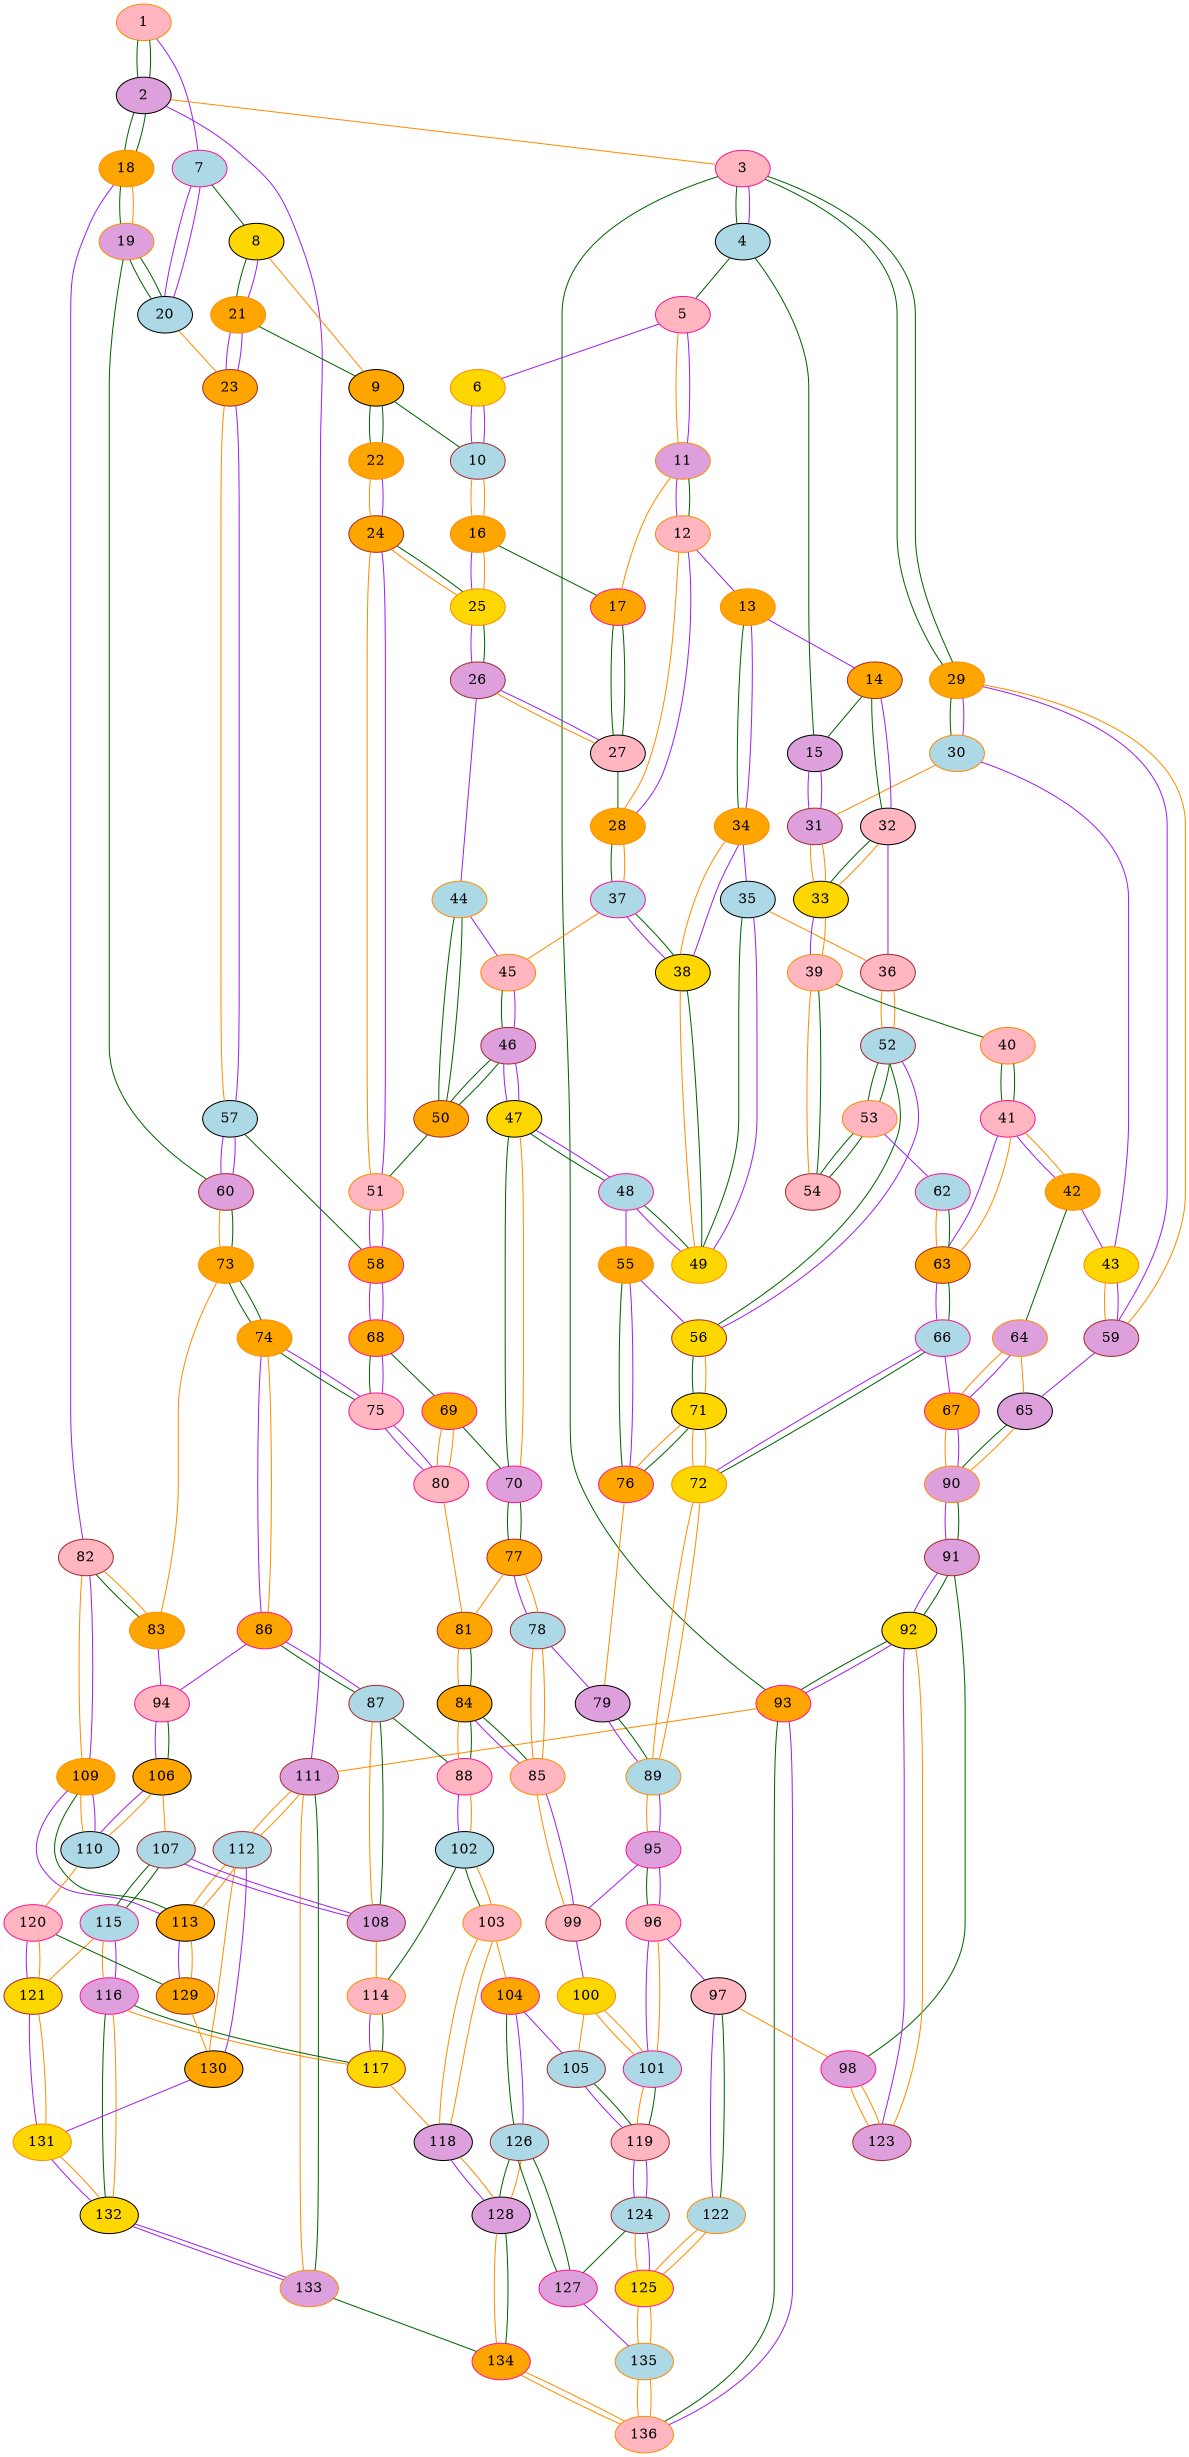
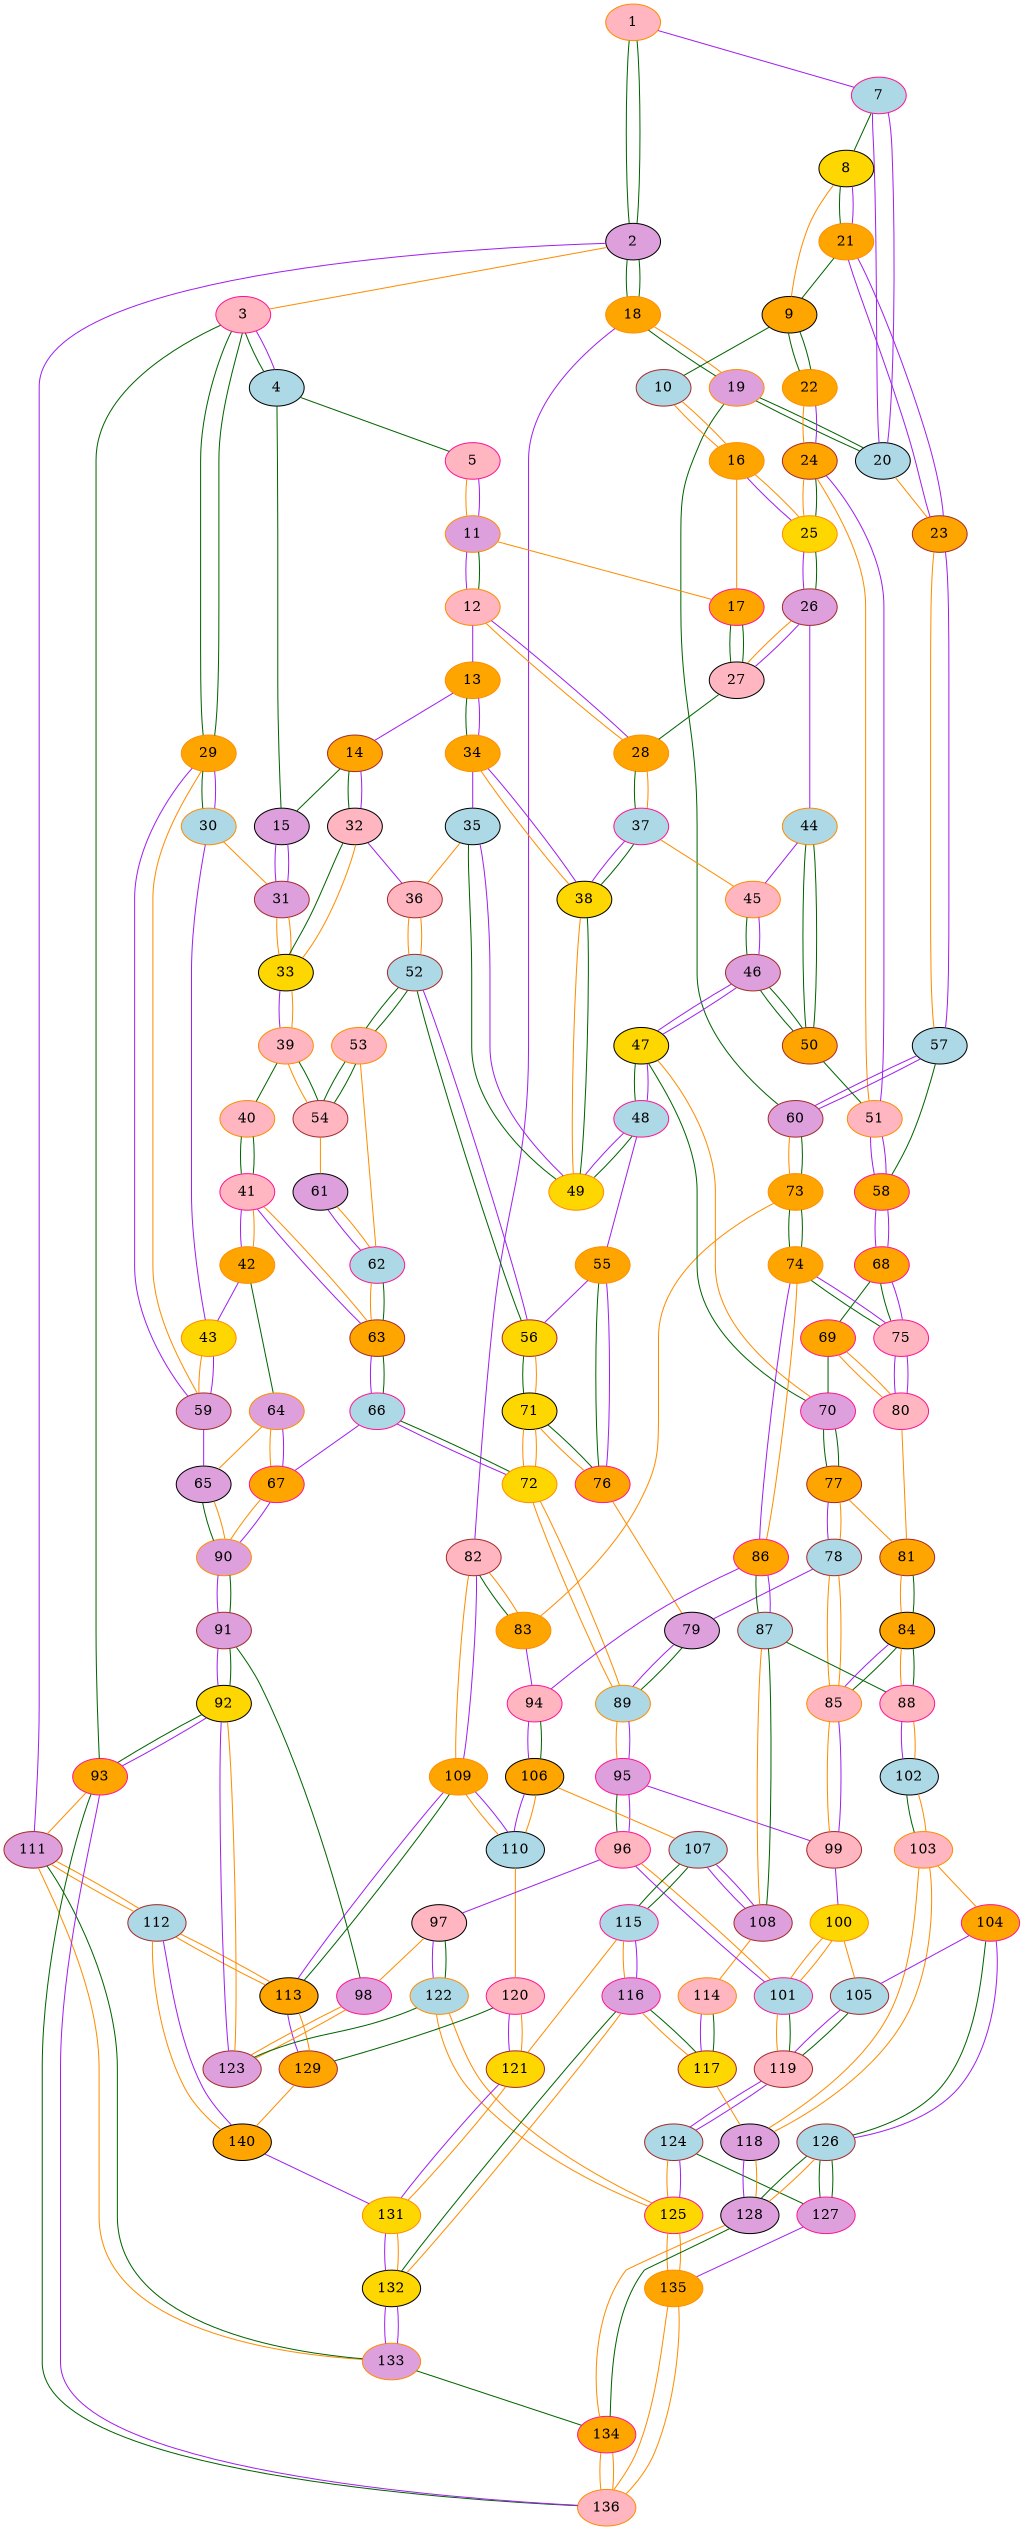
(478, 388) -> none
(548, 571) -> (737, 534)
(902, 1151) -> (368, 1155)
none -> (320, 1192)
(425, 1925) -> none
none -> (336, 2032)
(214, 2069) -> (242, 2142)
(644, 2362) -> (674, 2288)
